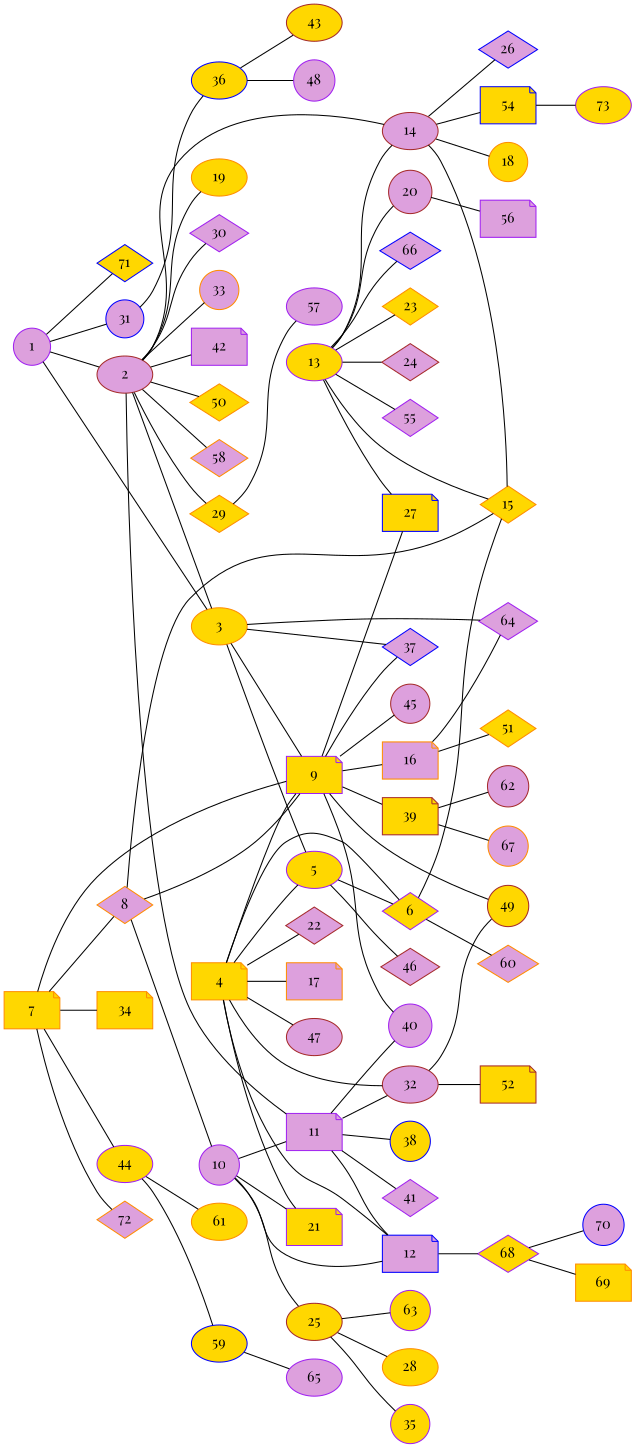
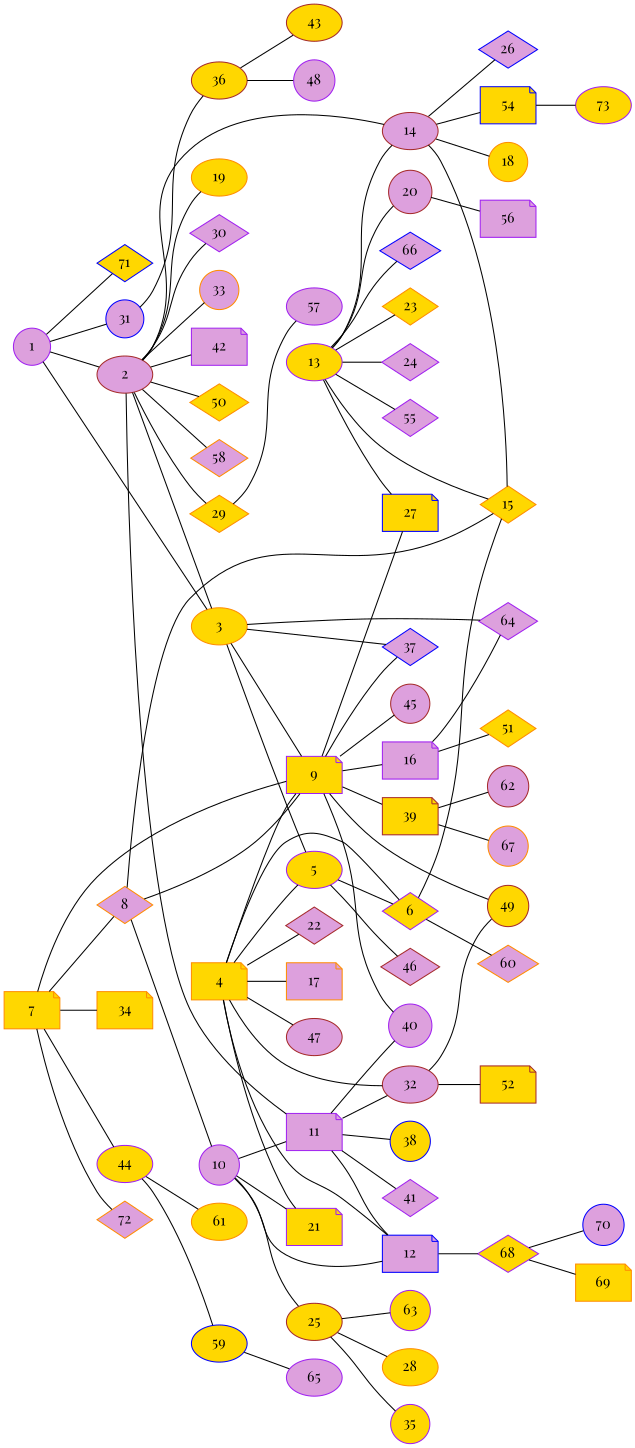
(219, 80) -> (219, 80)
(410, 362) -> (410, 362)
(410, 760) -> (410, 760)
